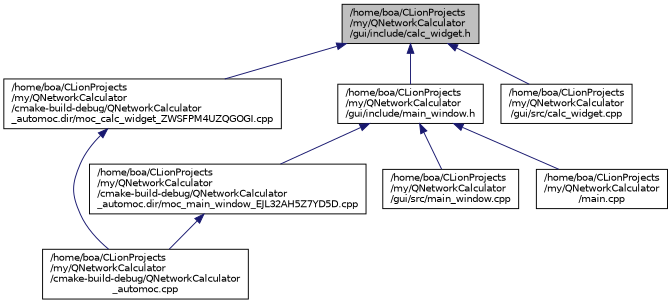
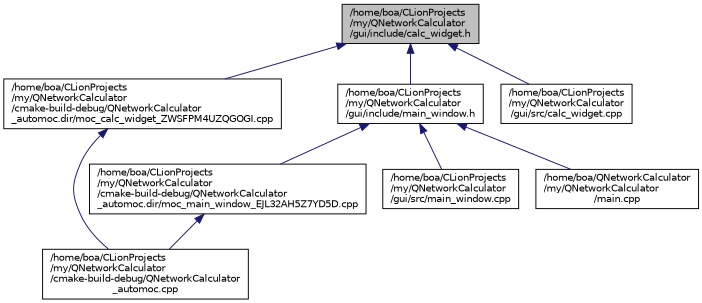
(602, 189) -> (617, 189)
